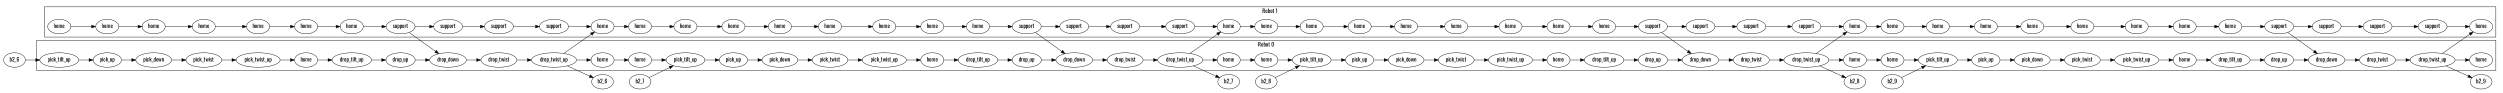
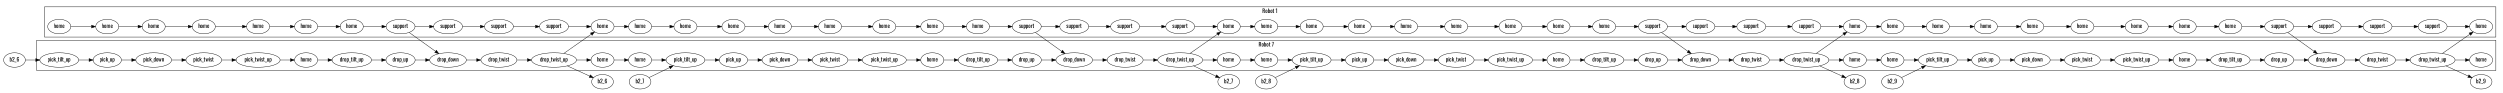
(1266, 45) -> (1266, 45)
